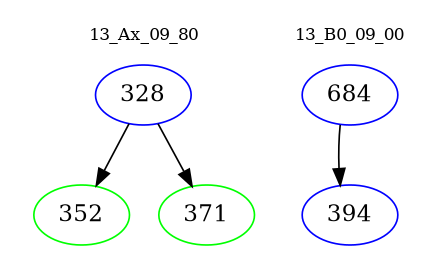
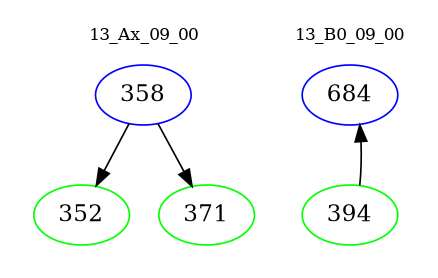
(144, 36) -> (144, 36)
(143, 95) -> (143, 95)
(339, 147) -> (361, 164)
(350, 215) -> (350, 215)
